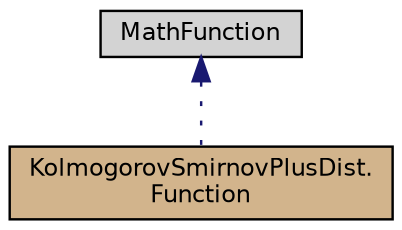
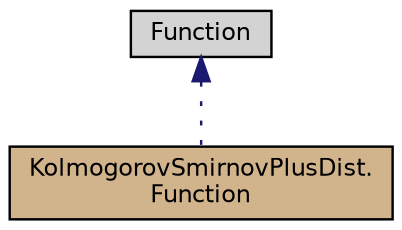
(201, 34) -> (201, 34)
